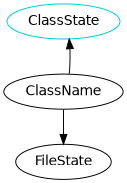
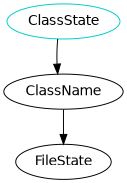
(70, 61) -> (57, 51)
